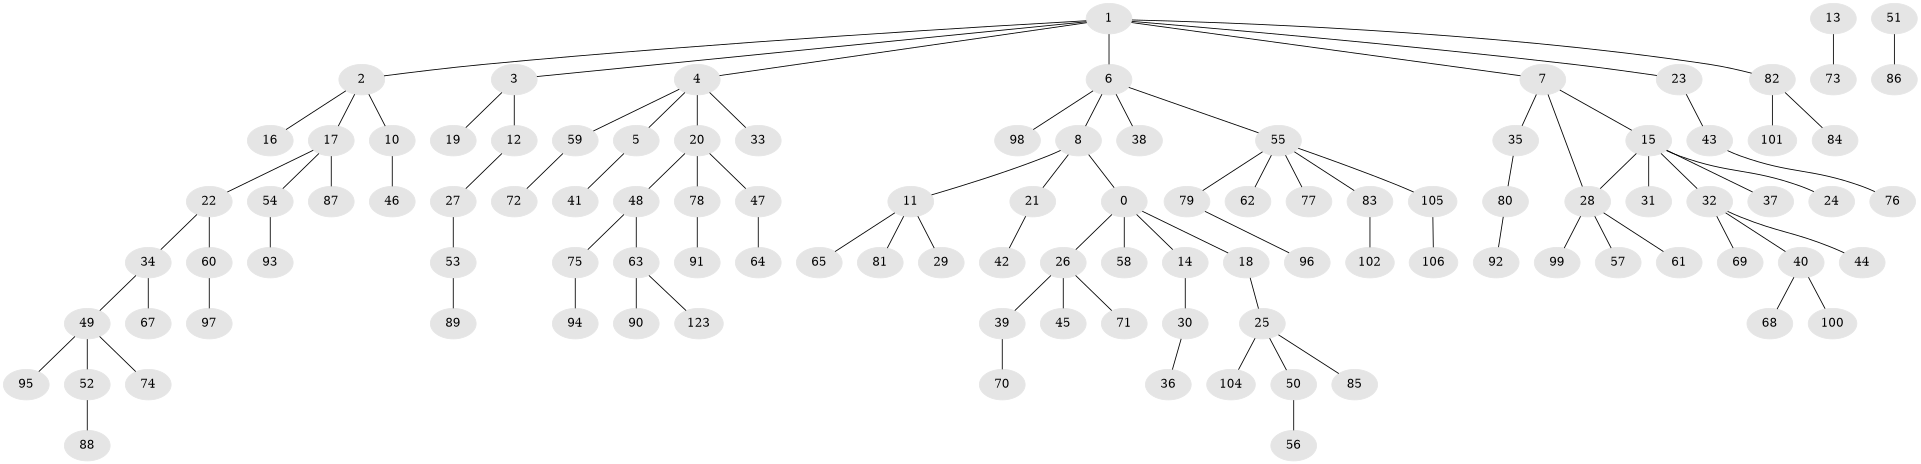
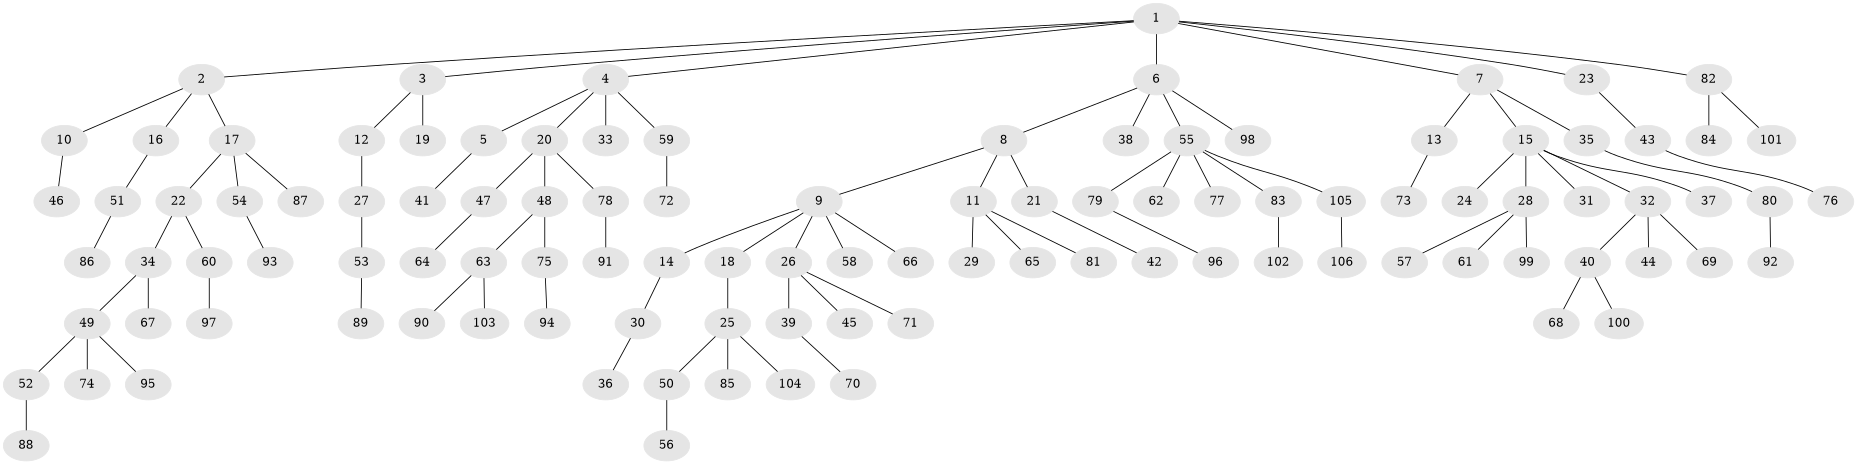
(1565, 141) -> (1457, 110)
none -> (137, 171)
(1124, 202) -> (819, 202)
none -> (911, 263)
(699, 324) -> (485, 324)
